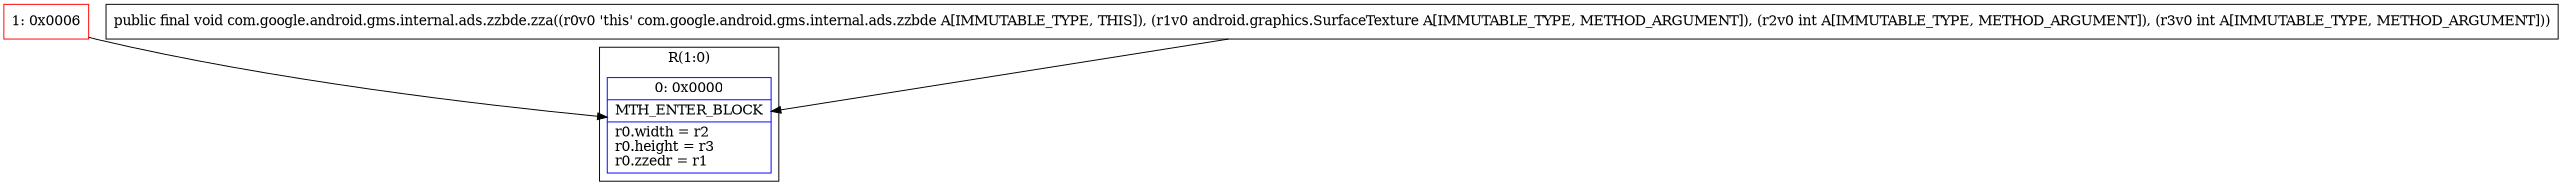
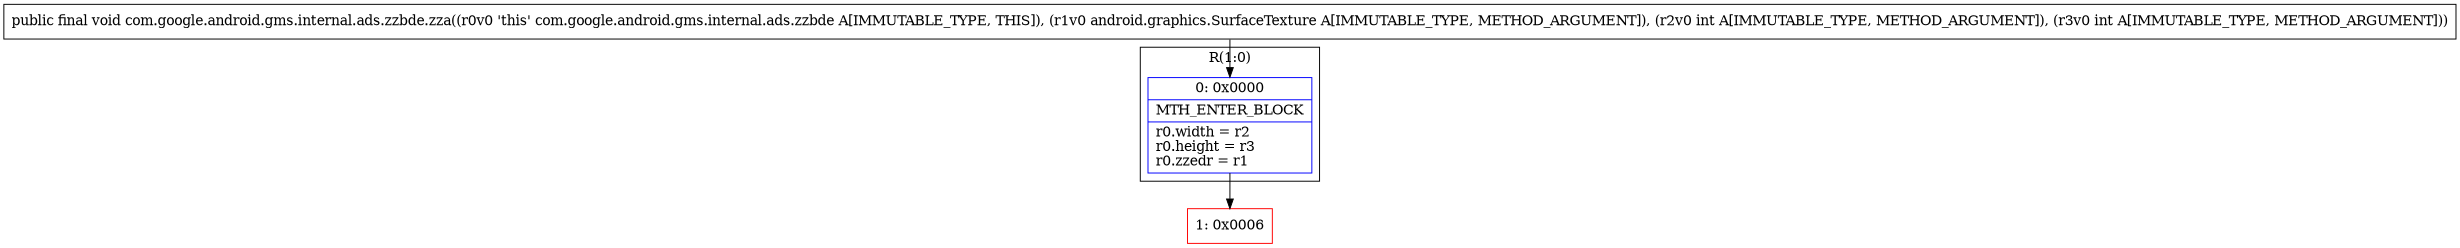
(342, 85) -> (1230, 187)
